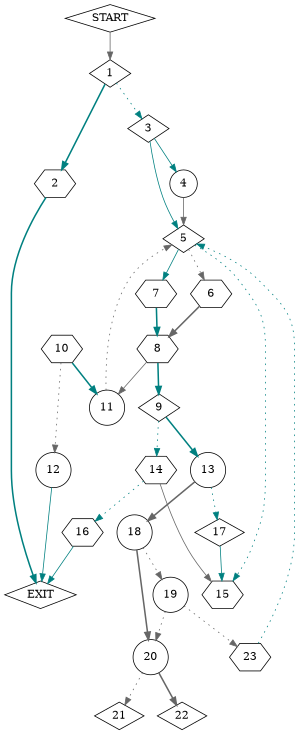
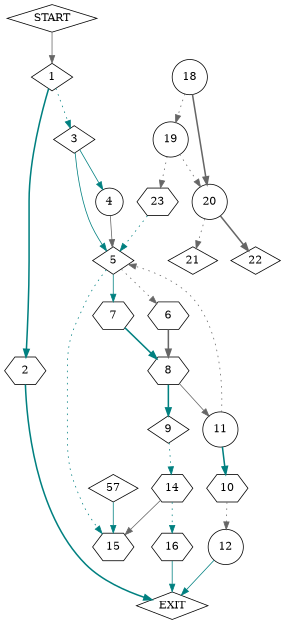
(82, 375) -> (224, 457)
(208, 470) -> none
(220, 532) -> (113, 488)
